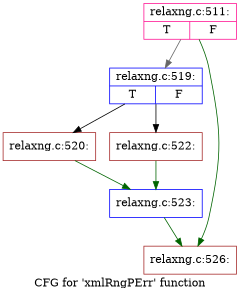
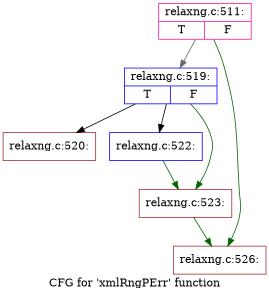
(156, 147) -> (156, 147)
(99, 173) -> (212, 141)
(156, 203) -> (186, 203)
